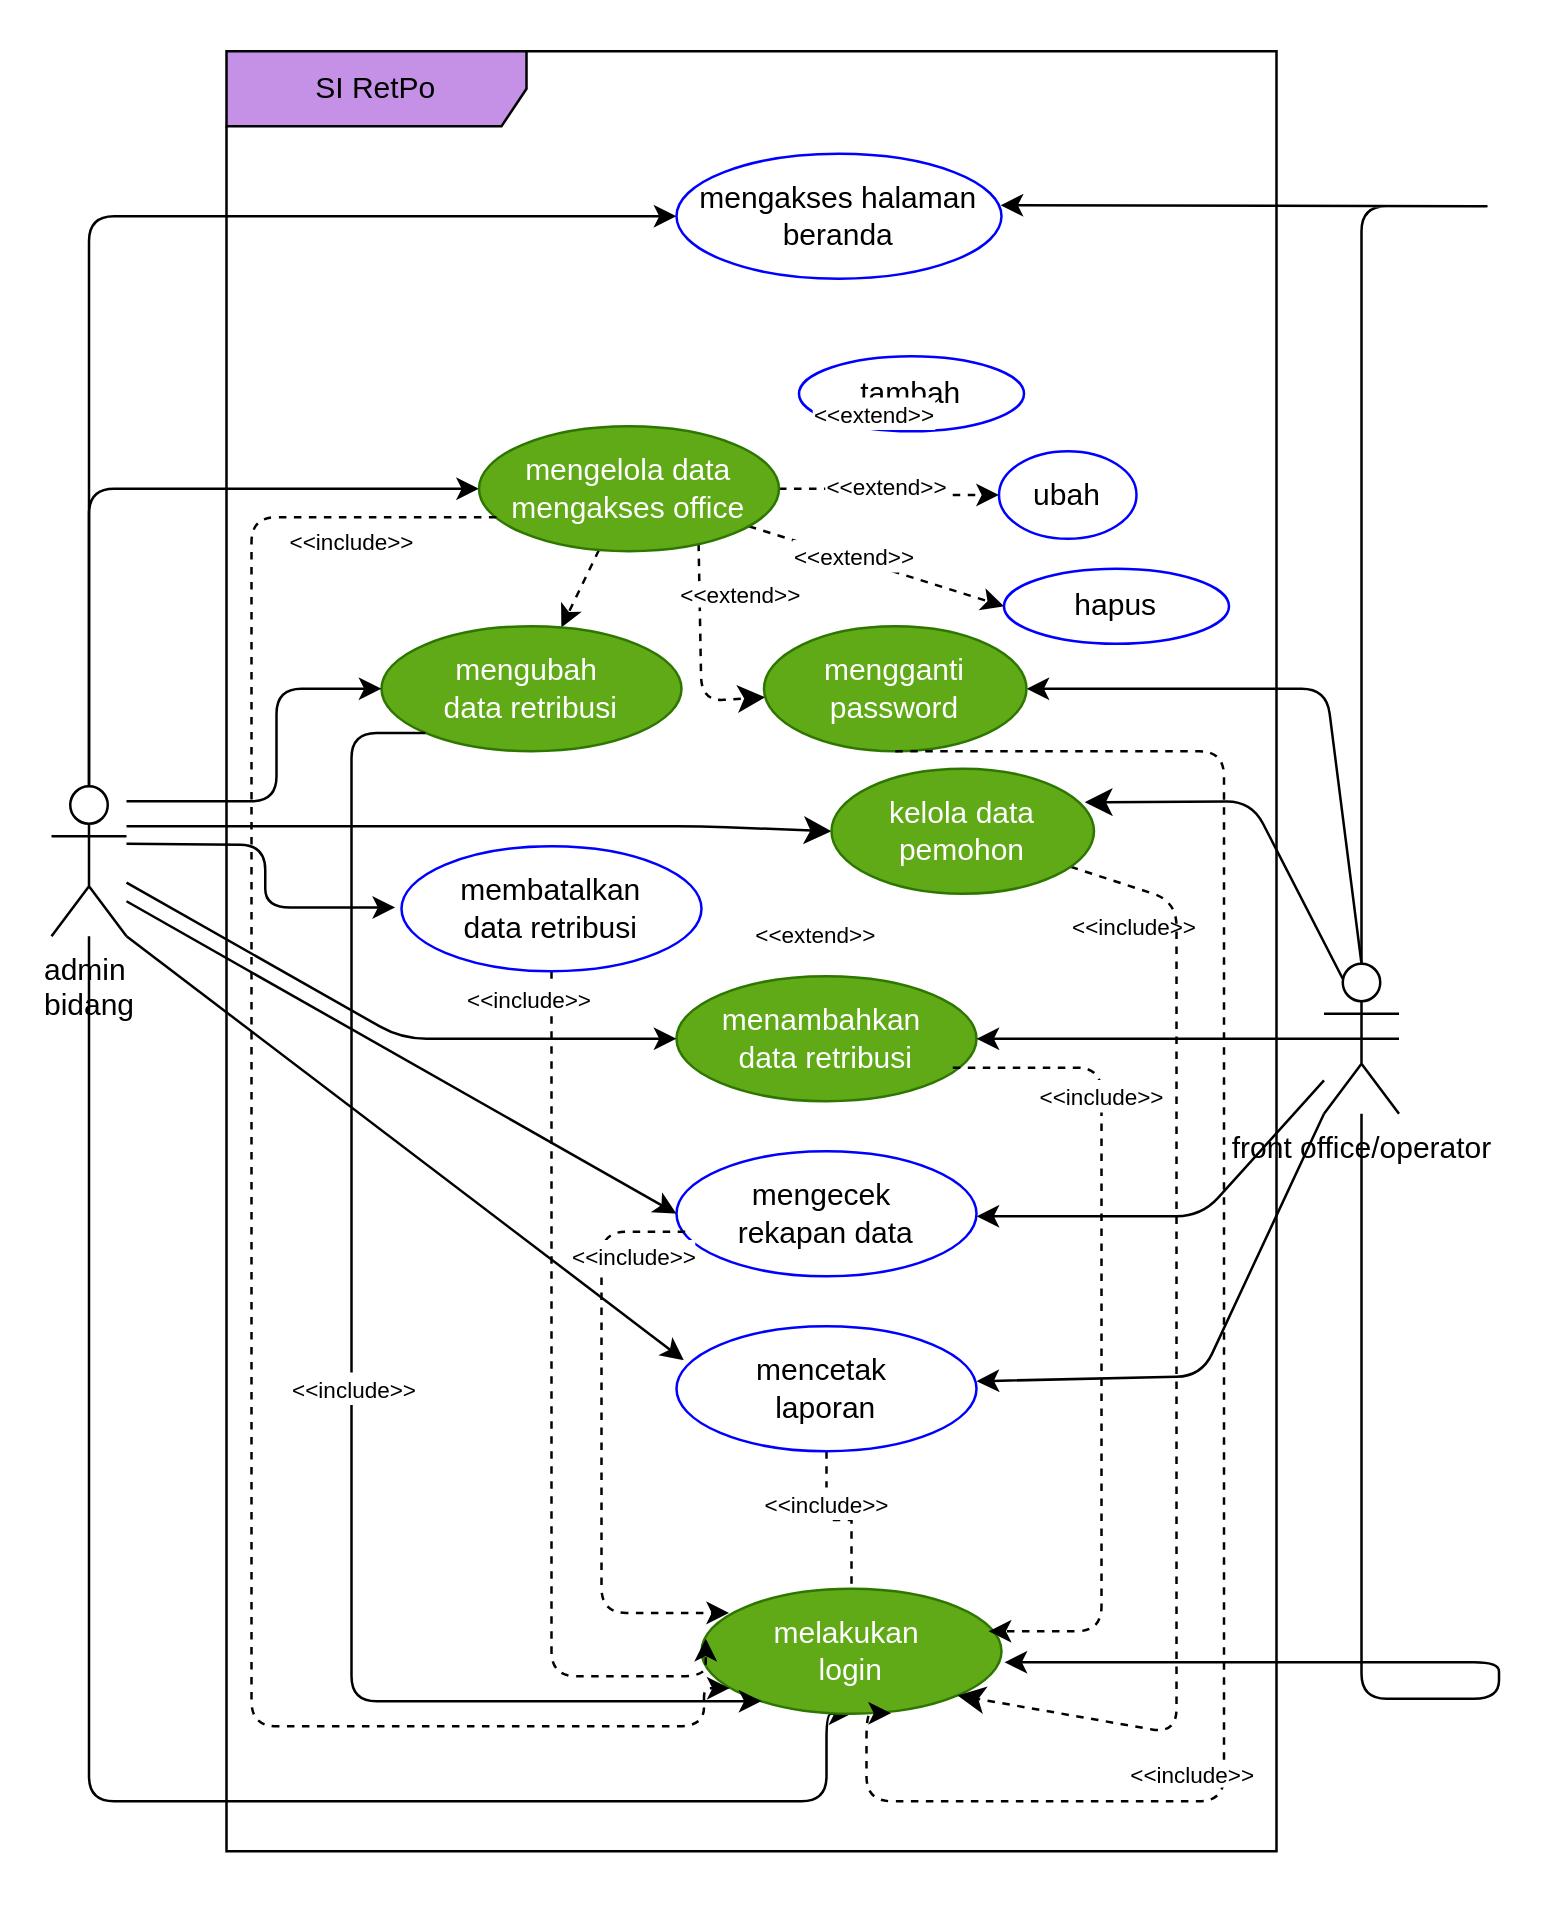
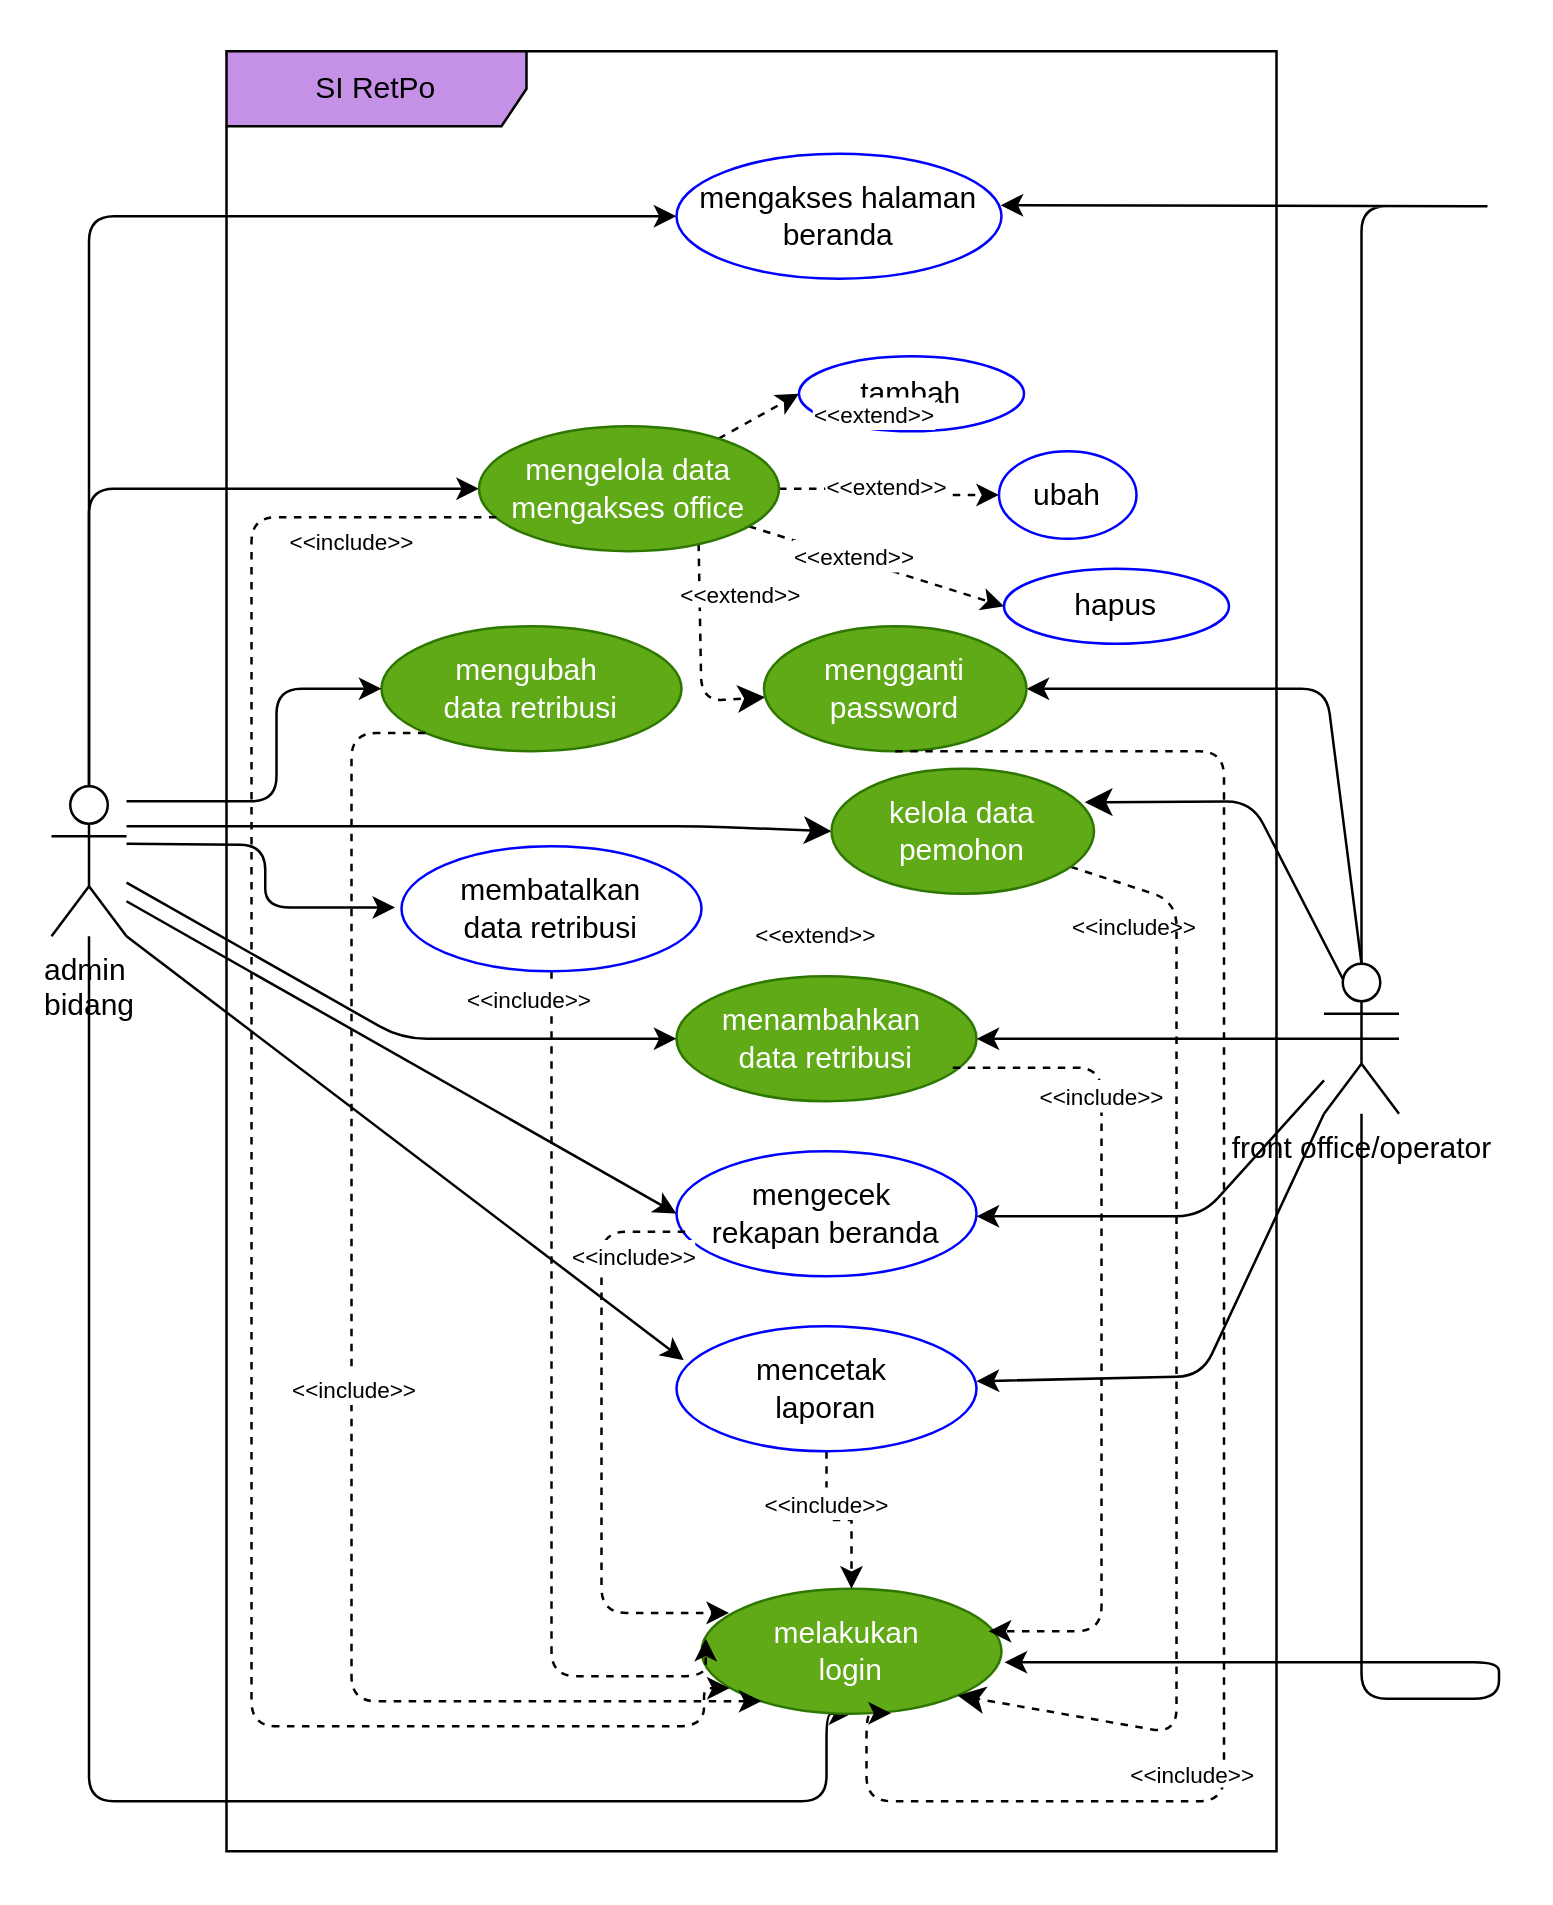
(583, 582) -> (752, 420)
(826, 1214) -> (826, 1214)
(851, 1578) -> (851, 1570)
(385, 1701) -> (385, 1701)
